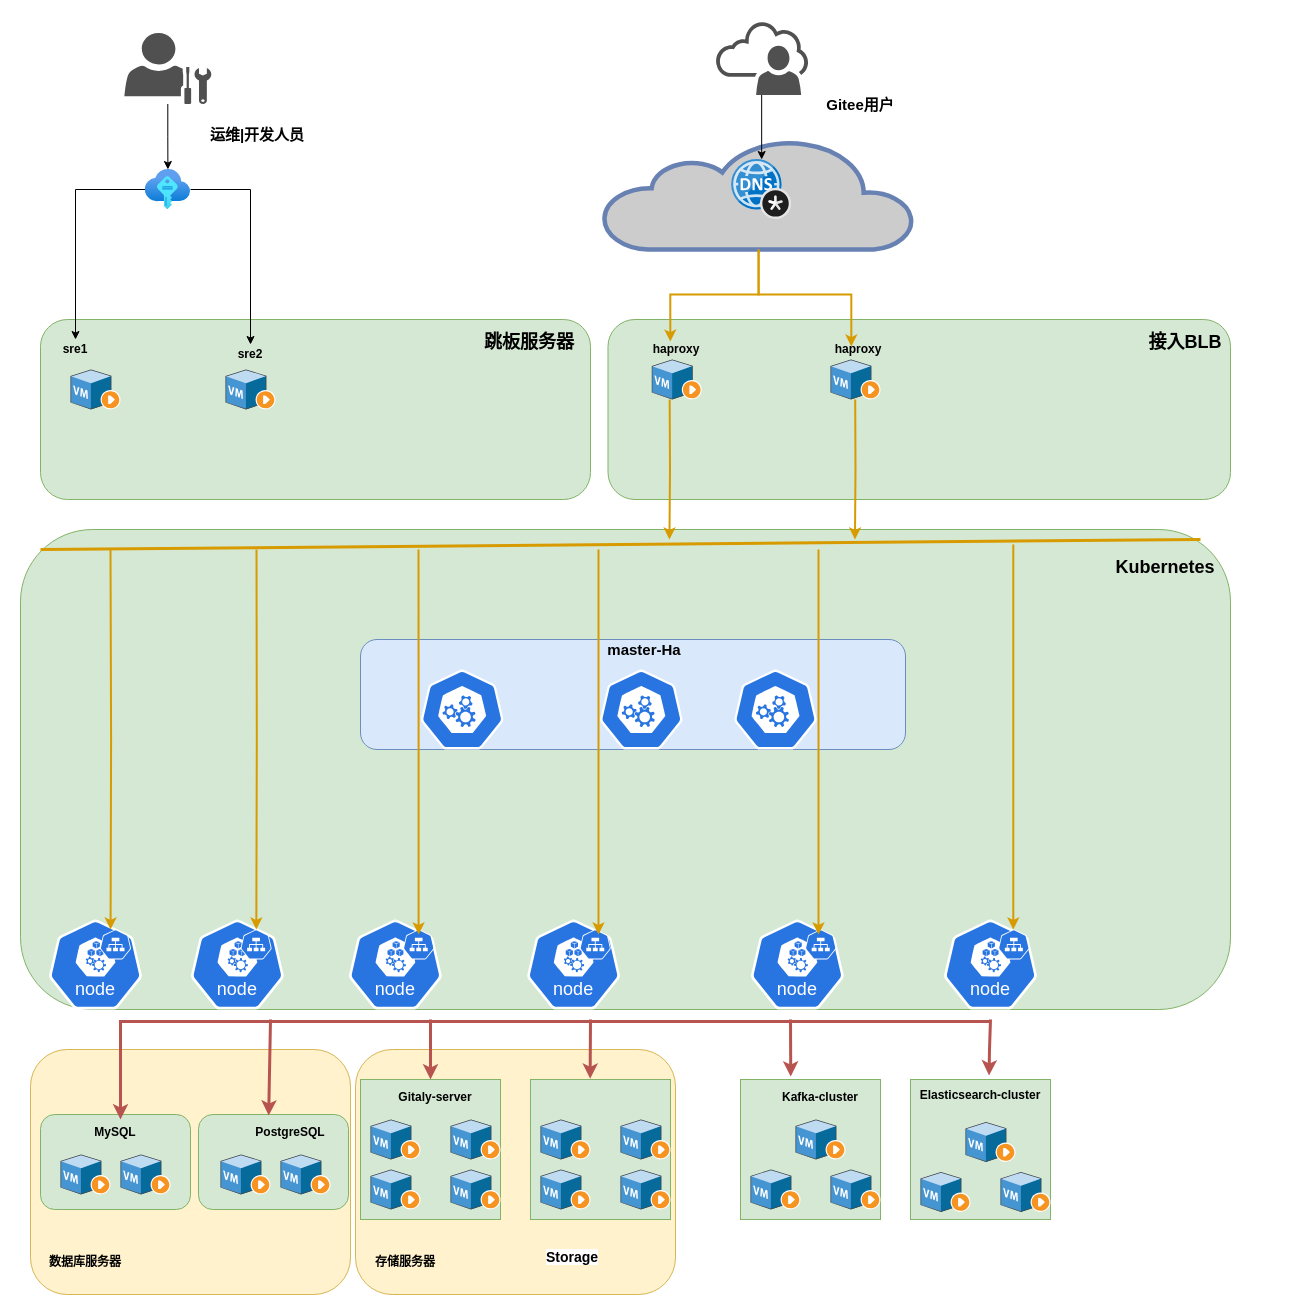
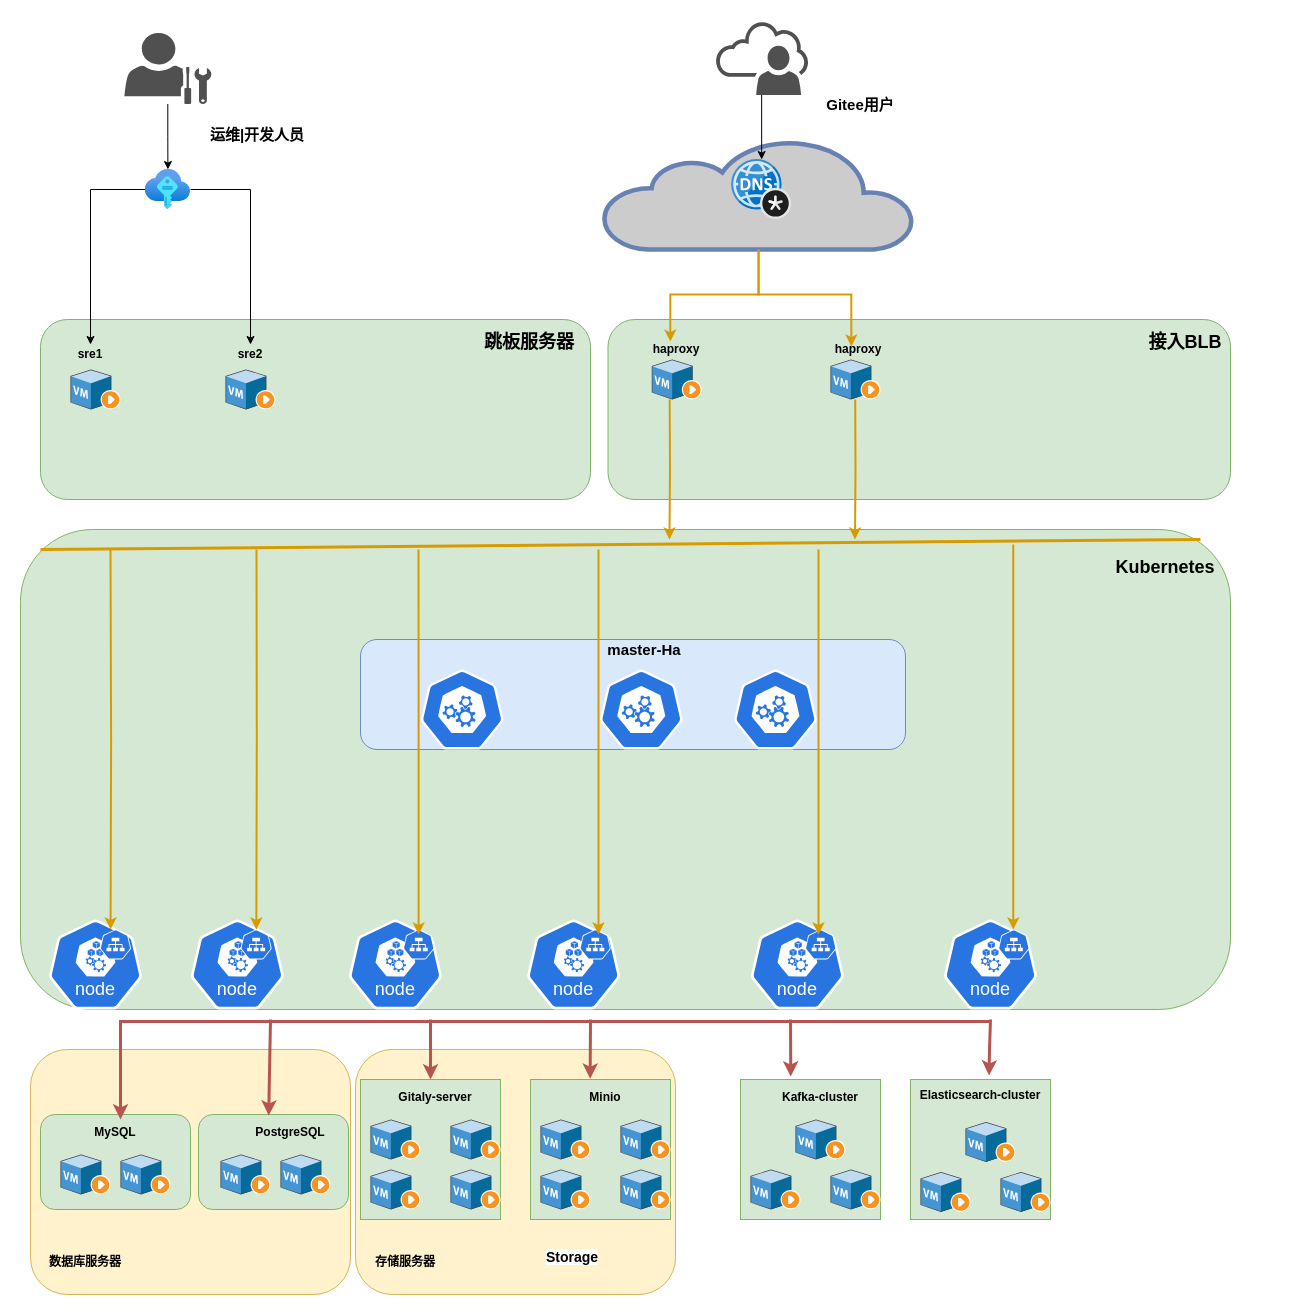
(76, 350) -> (91, 355)
none -> (606, 1097)
